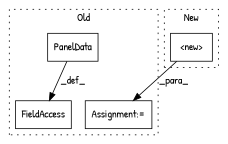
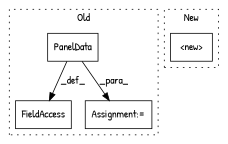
(153, 83) -> (93, 78)
